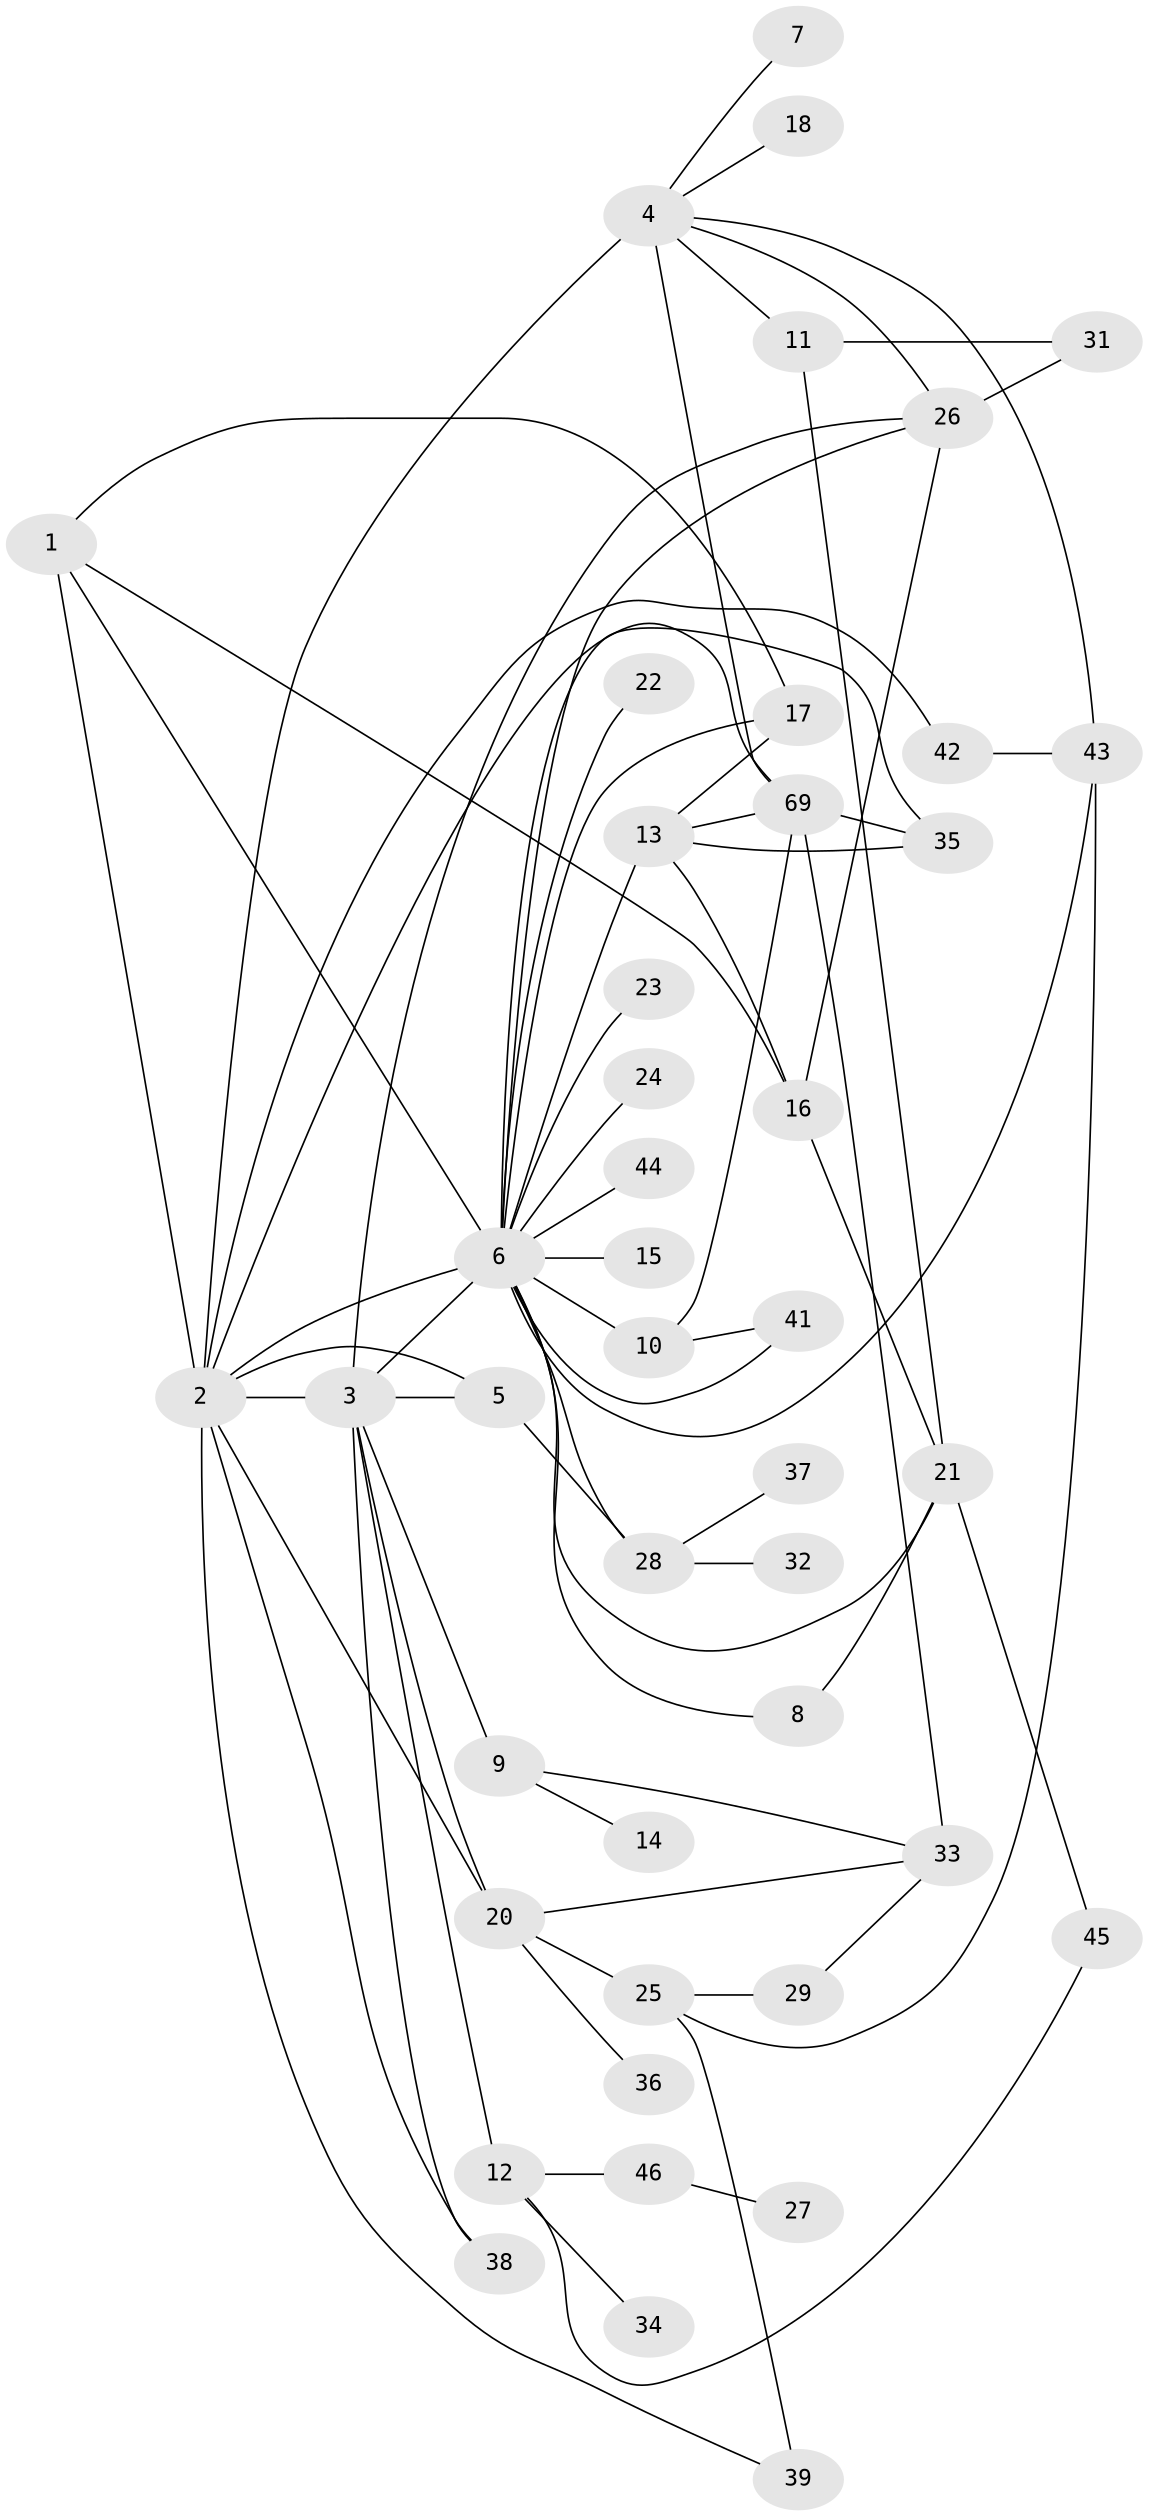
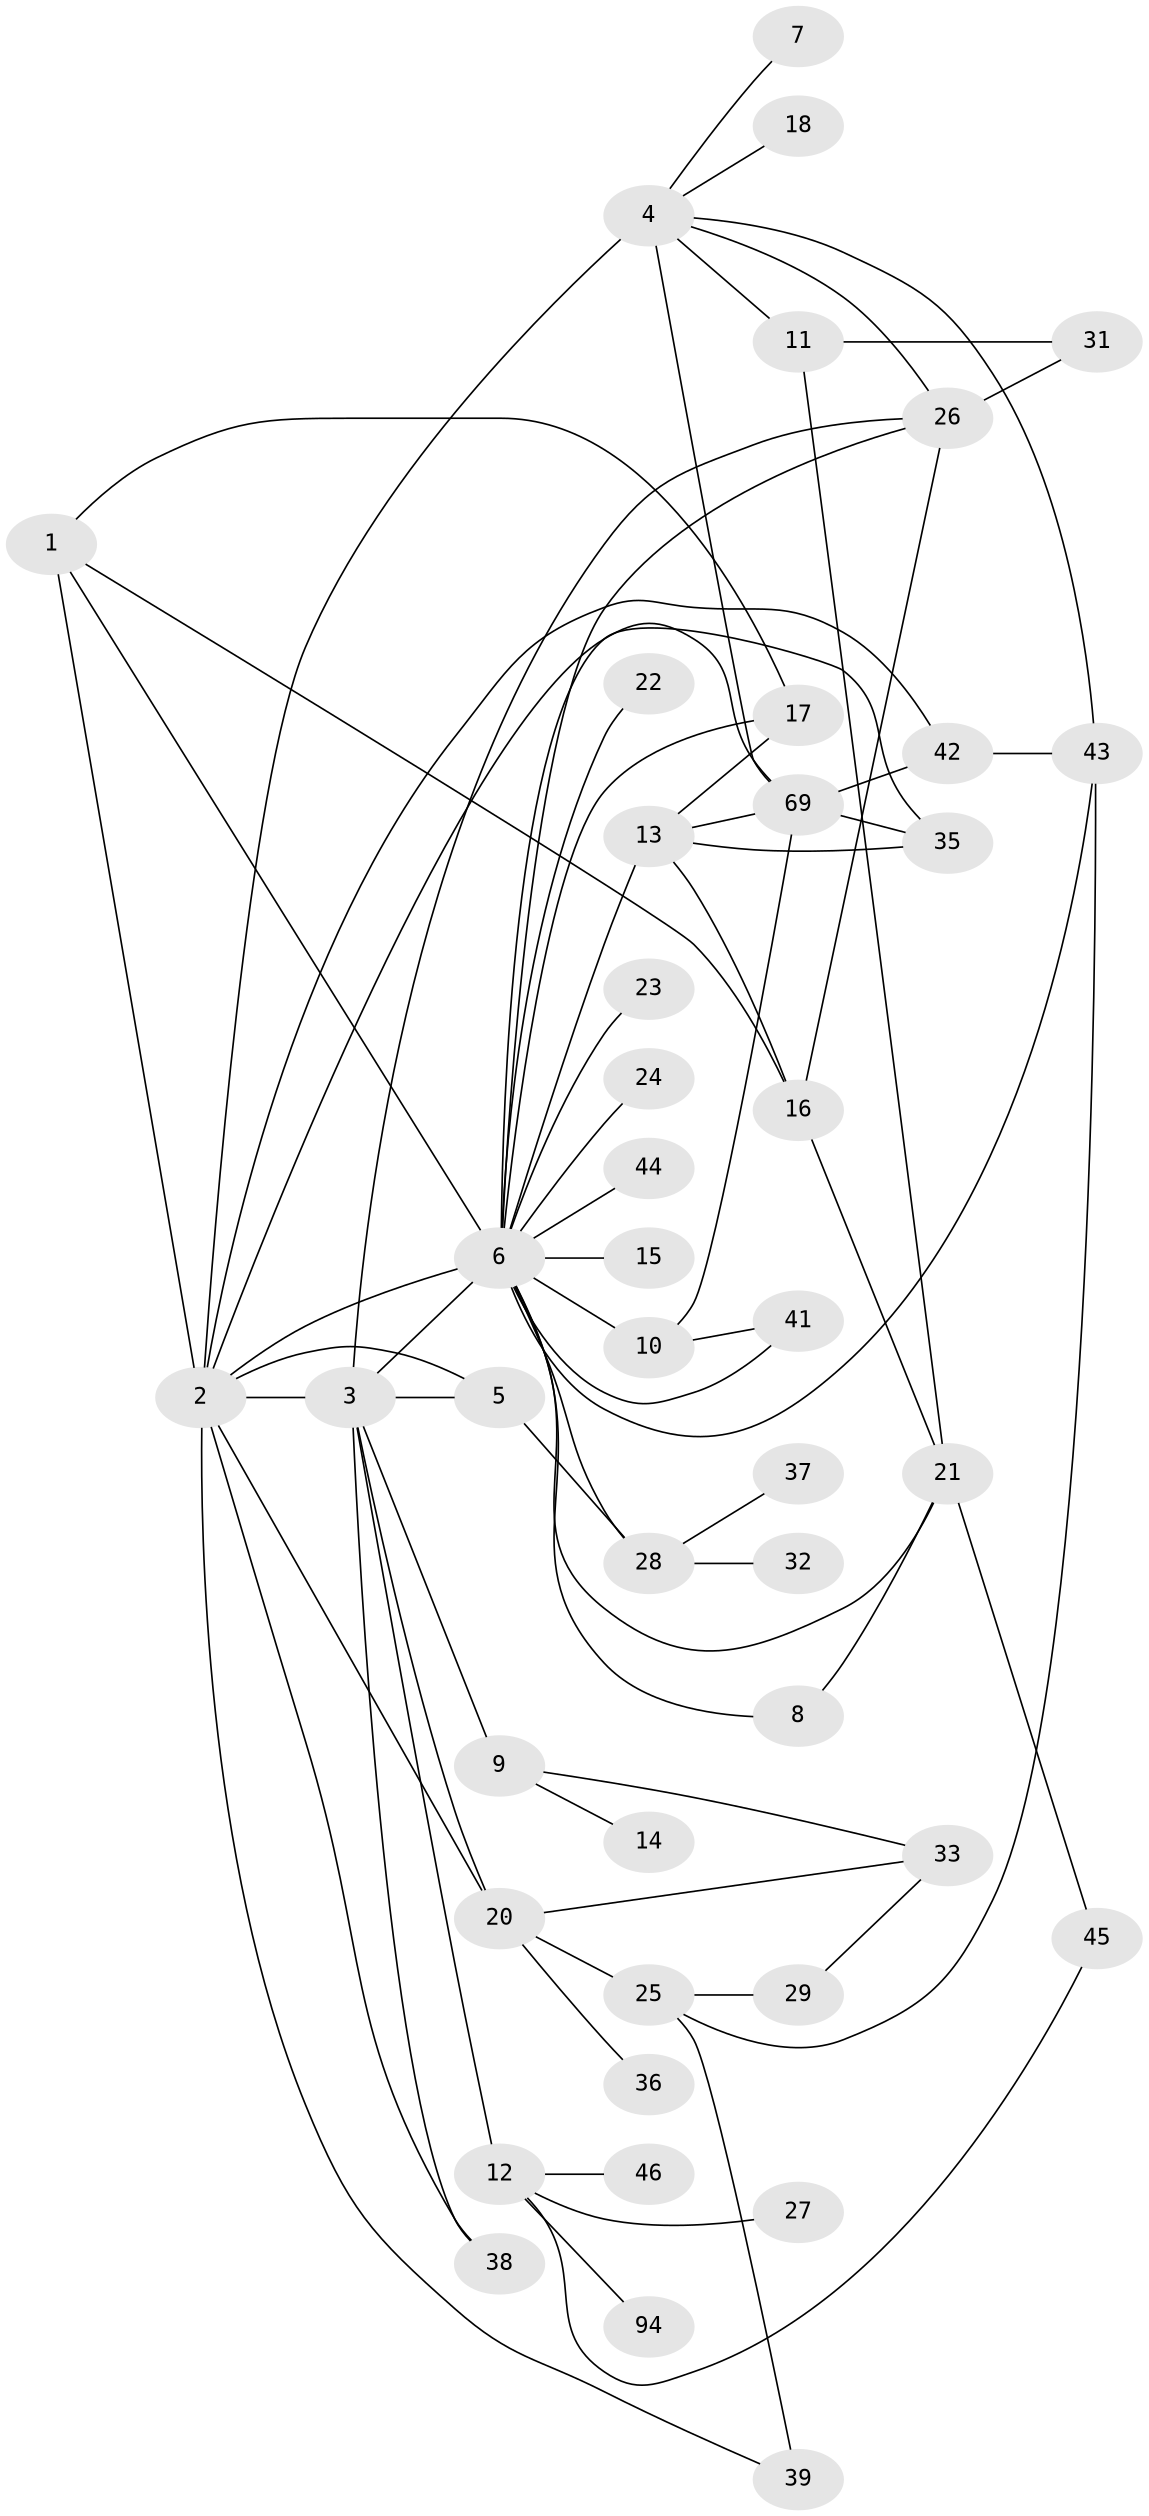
(881, 1354) -> (873, 779)
(724, 2193) -> (642, 2224)
(649, 2327) -> (649, 2327)
